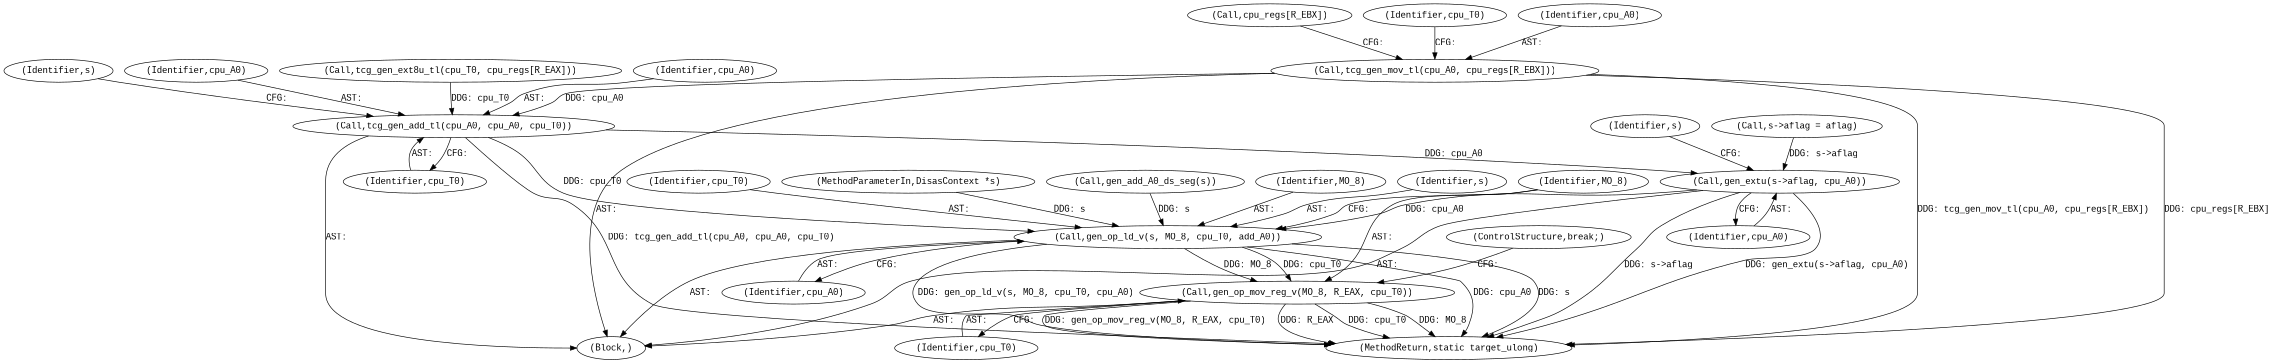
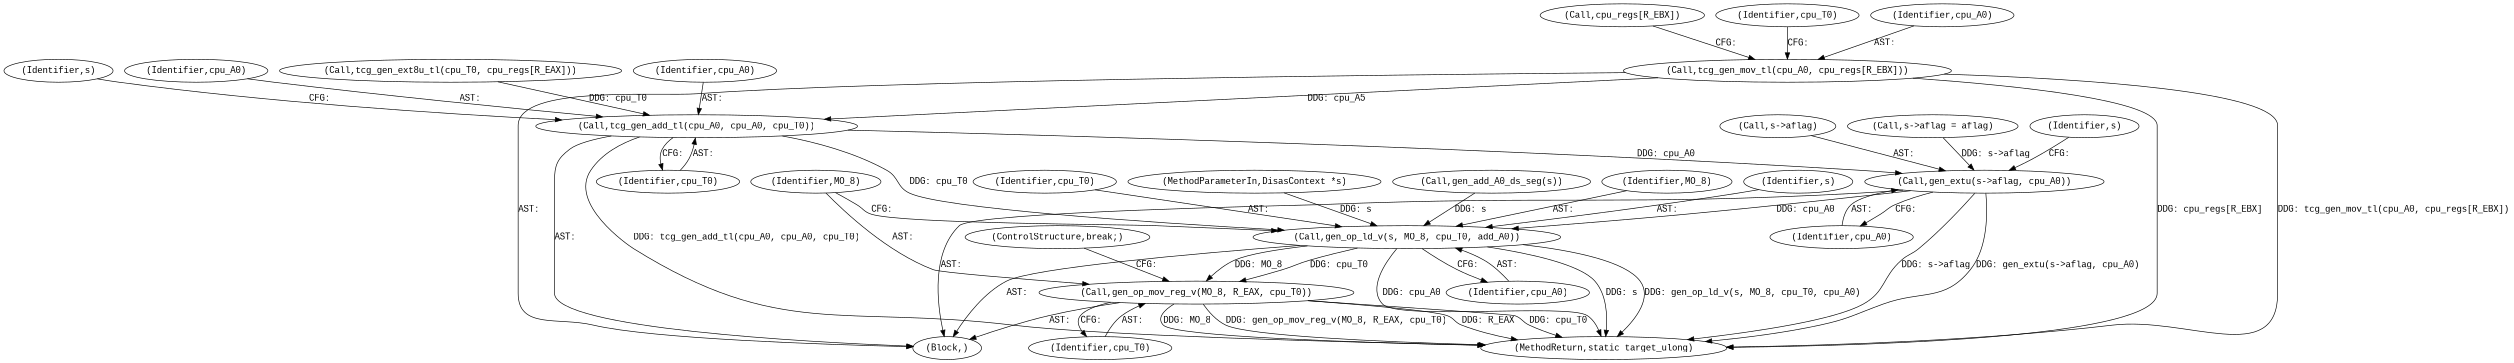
(594, 98) -> (1336, 98)
none -> (1778, 126)
